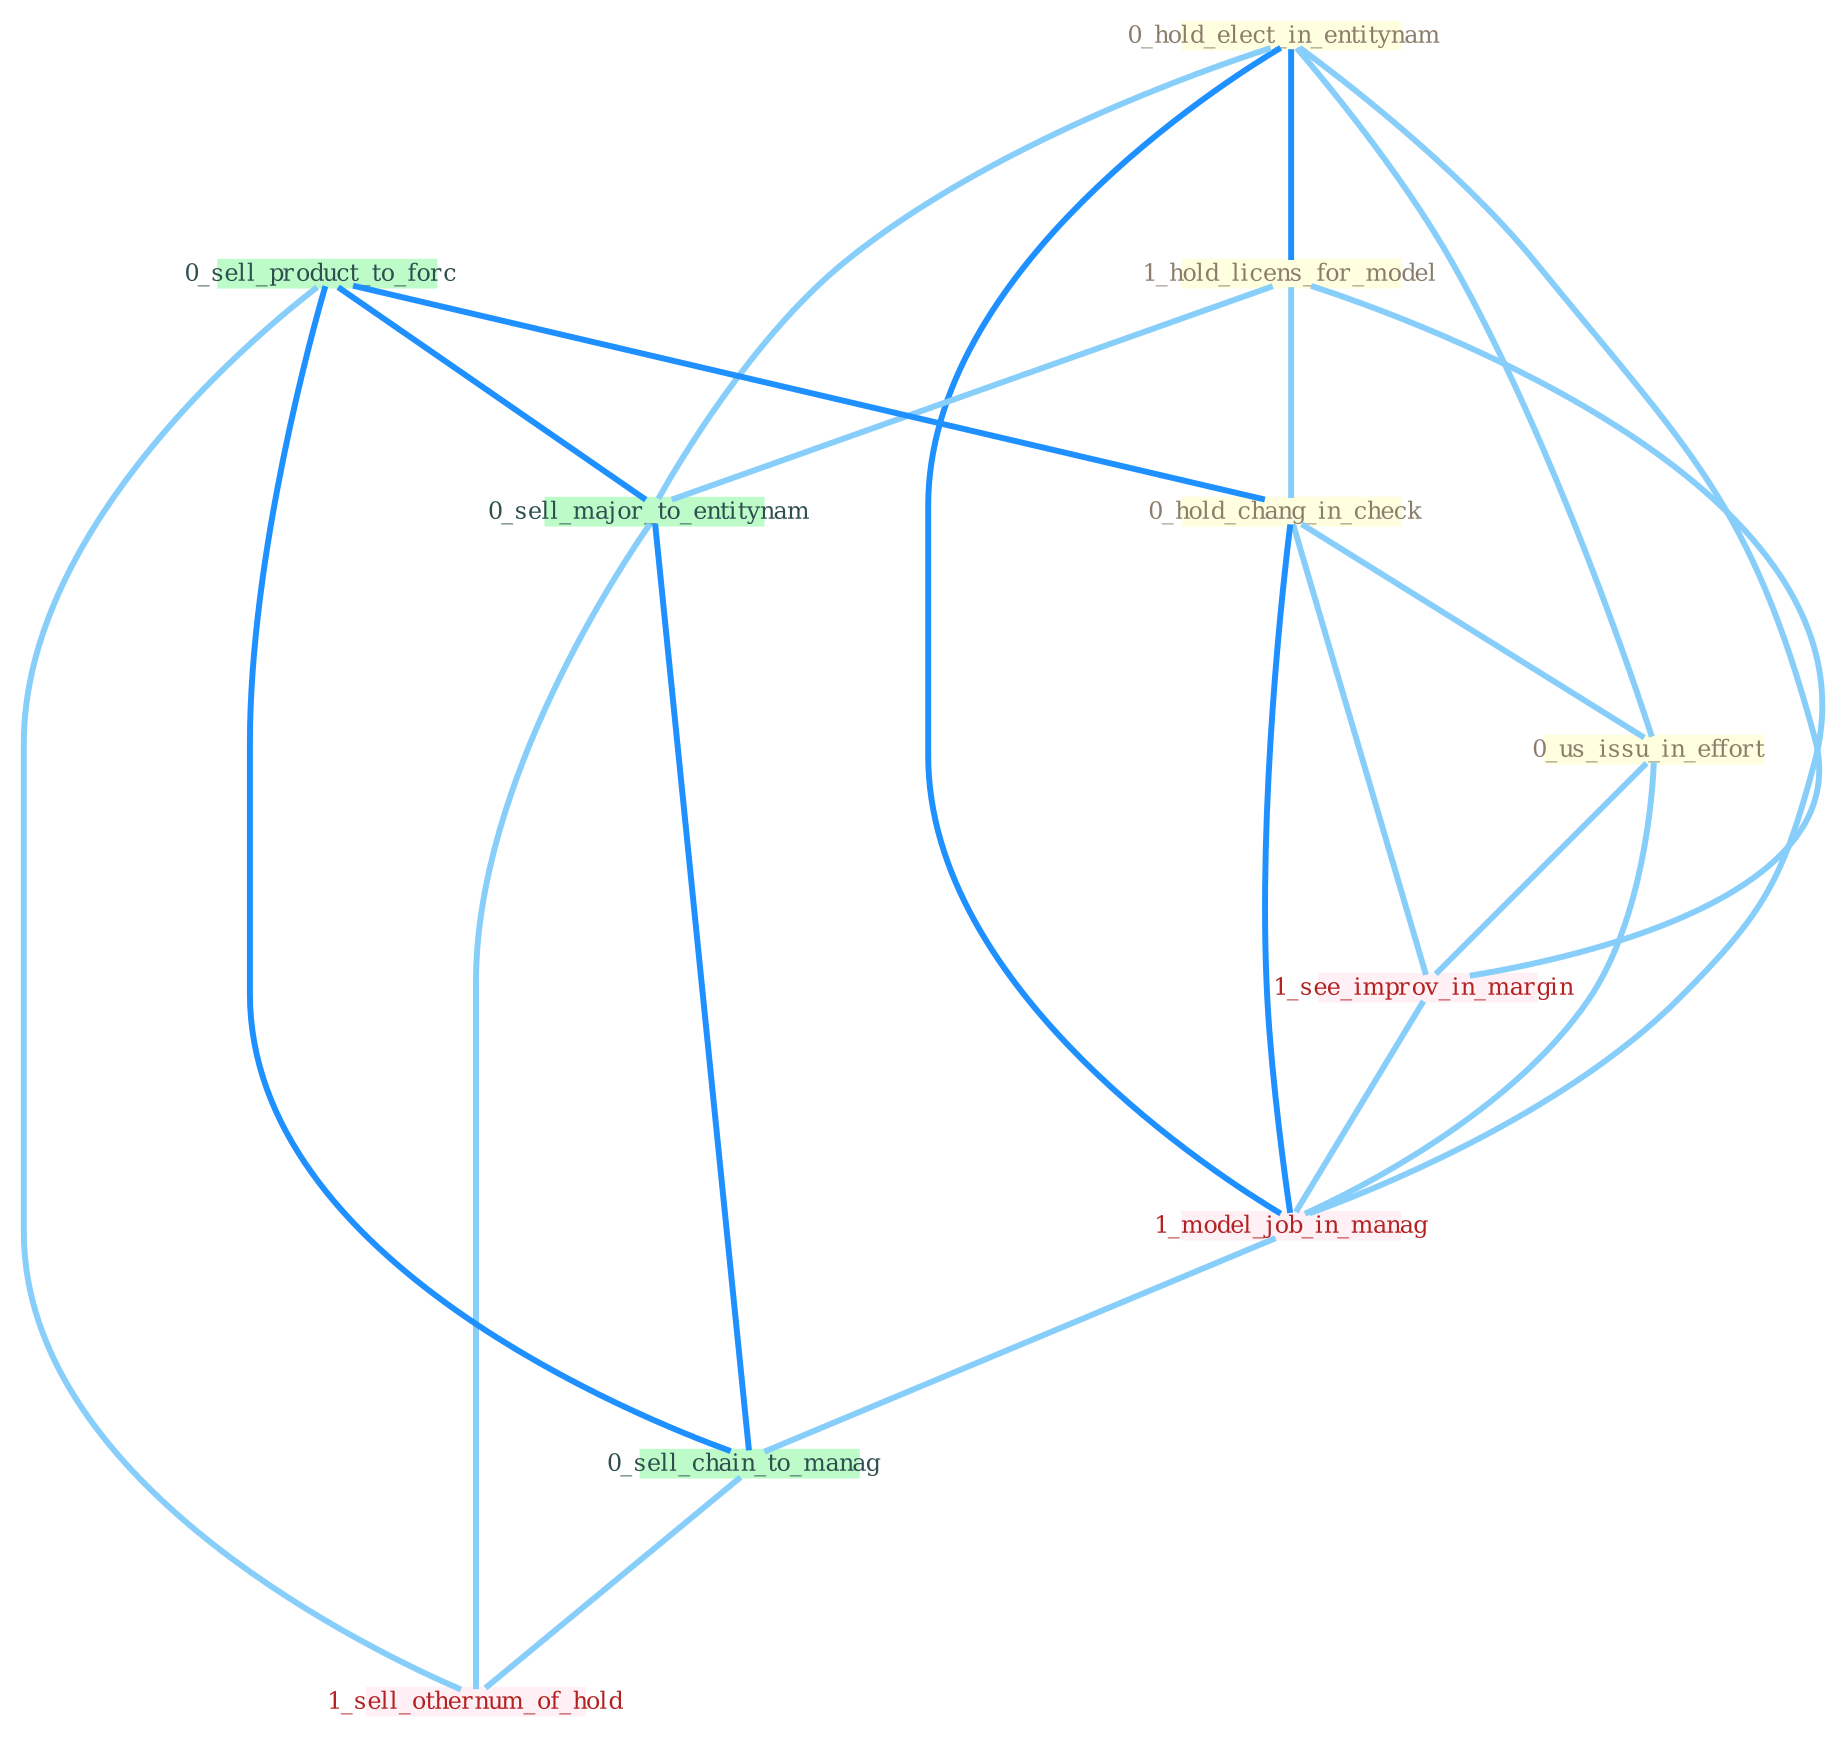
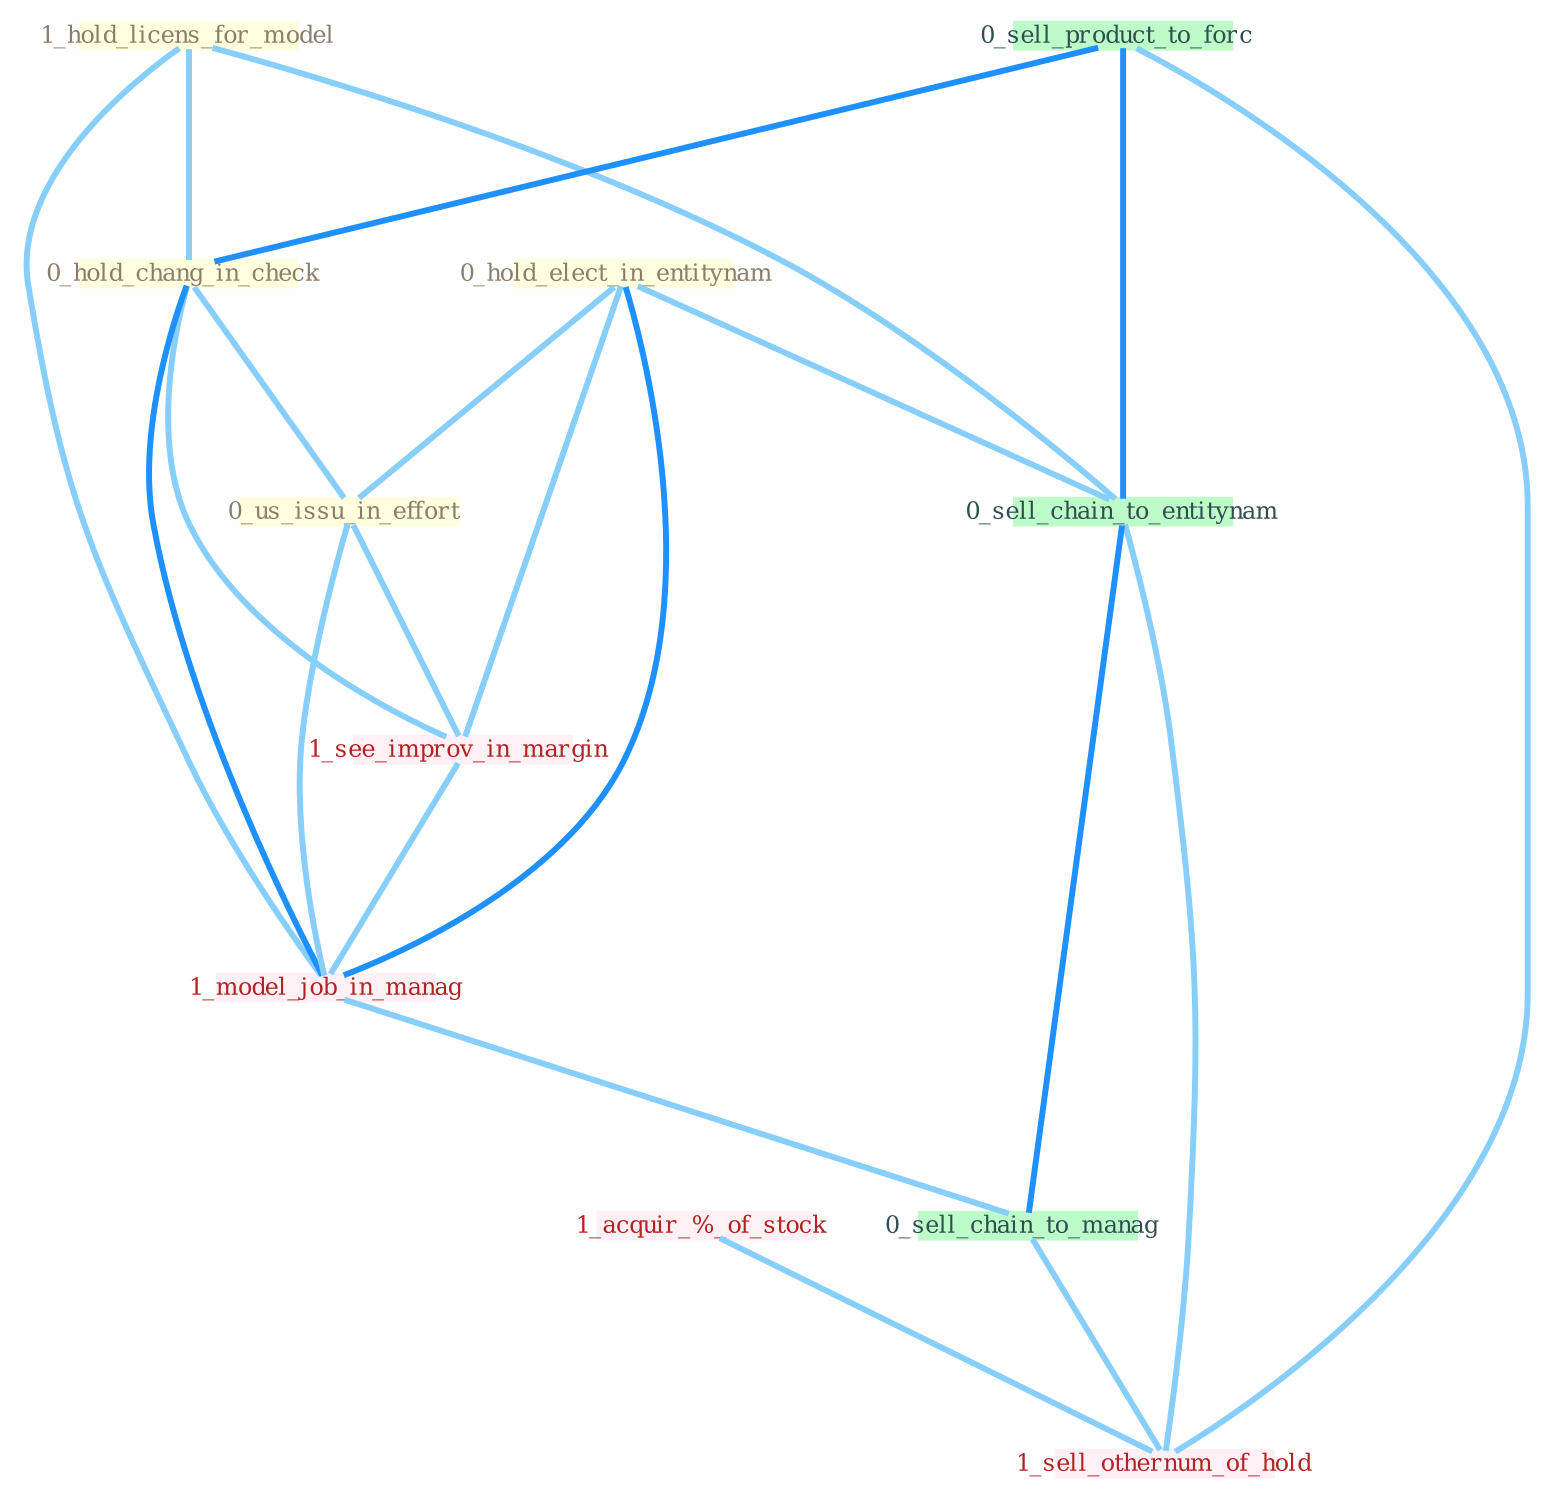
(1291, 155) -> none
(654, 512) -> (1123, 512)
(250, 987) -> none
none -> (707, 1226)
